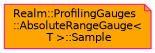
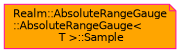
(78, 26) -> (90, 26)
